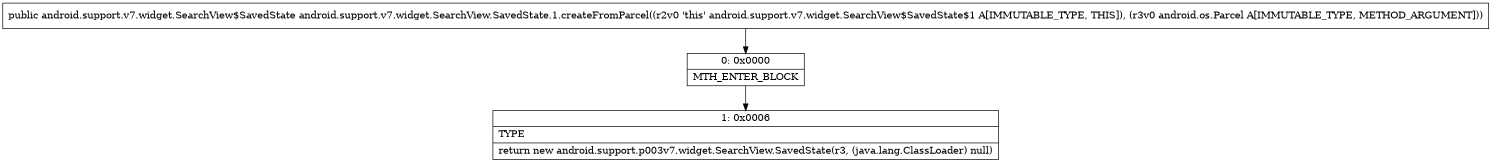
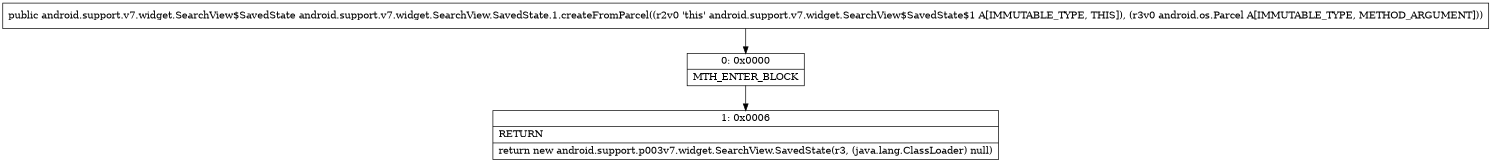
(512, 134) -> (521, 134)
